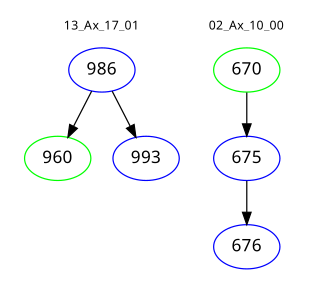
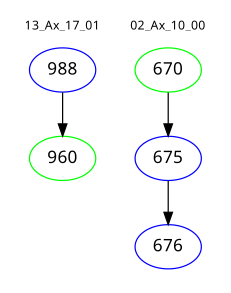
(102, 70) -> (63, 70)
(146, 158) -> none
